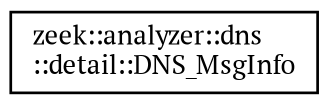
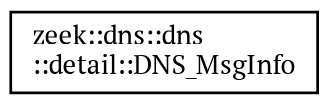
(164, 52) -> (164, 52)
